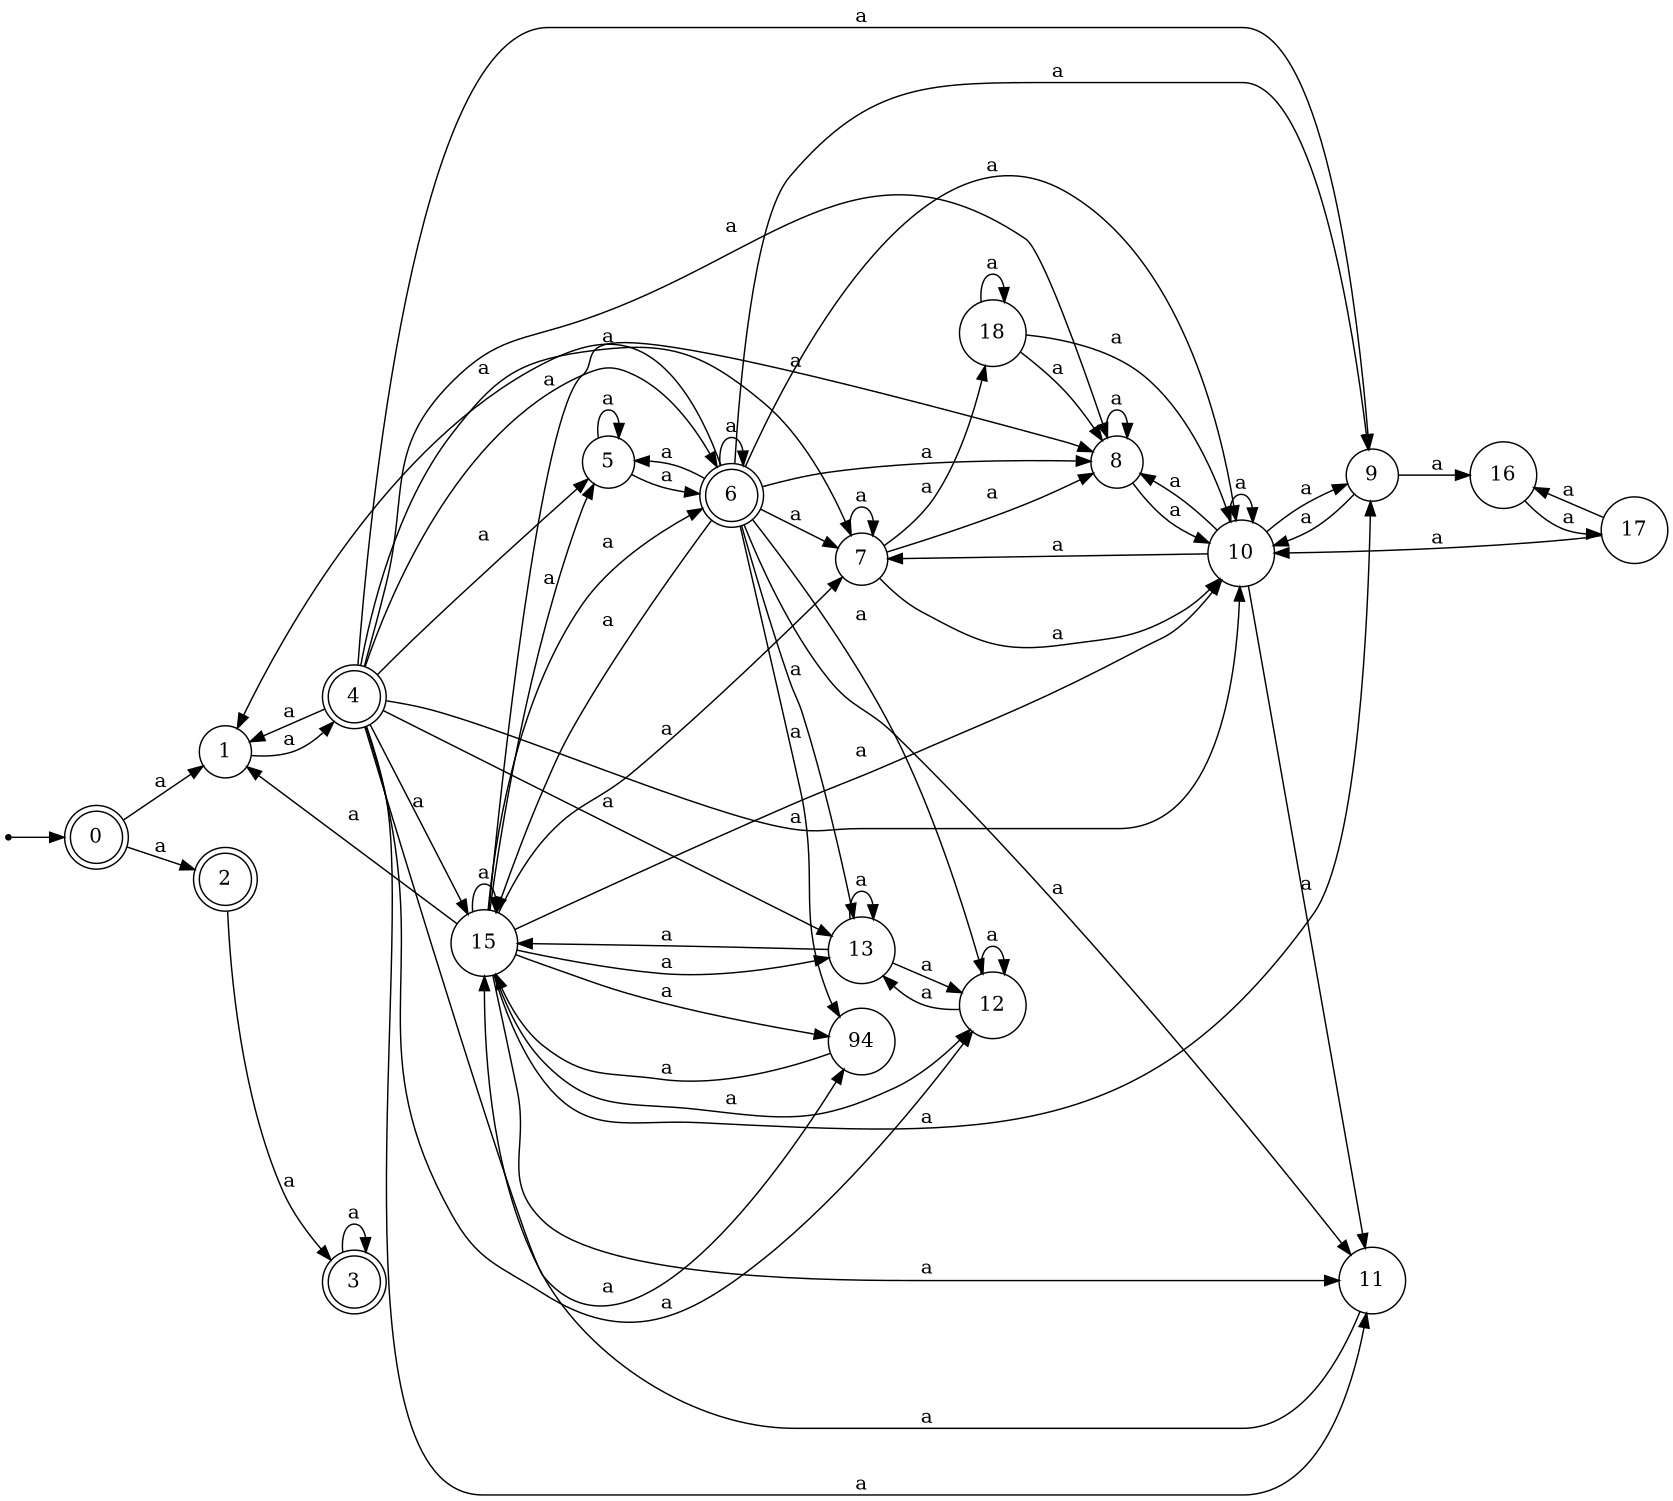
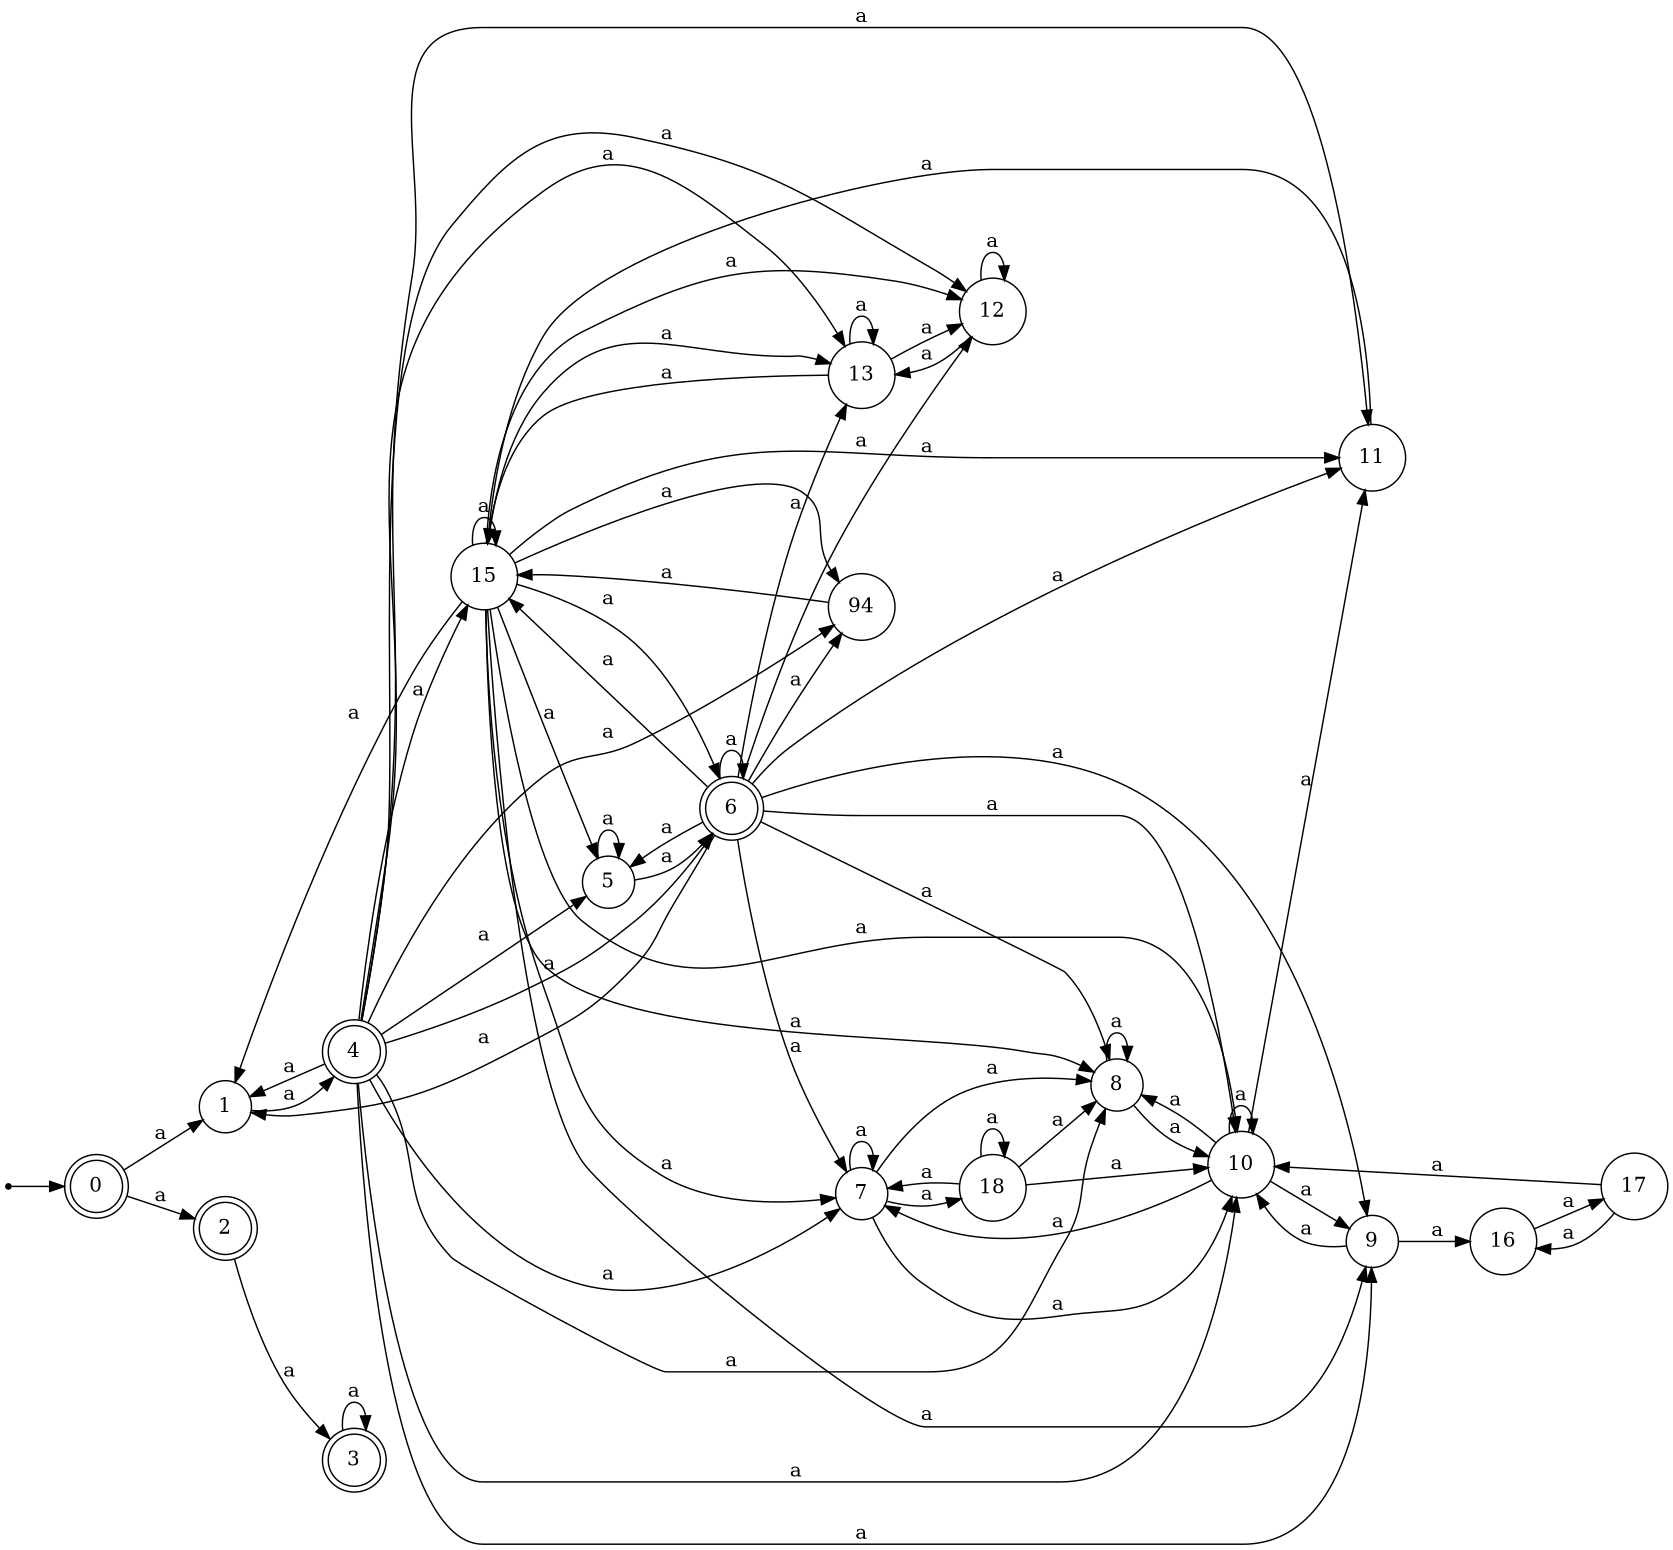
none -> (931, 1183)
